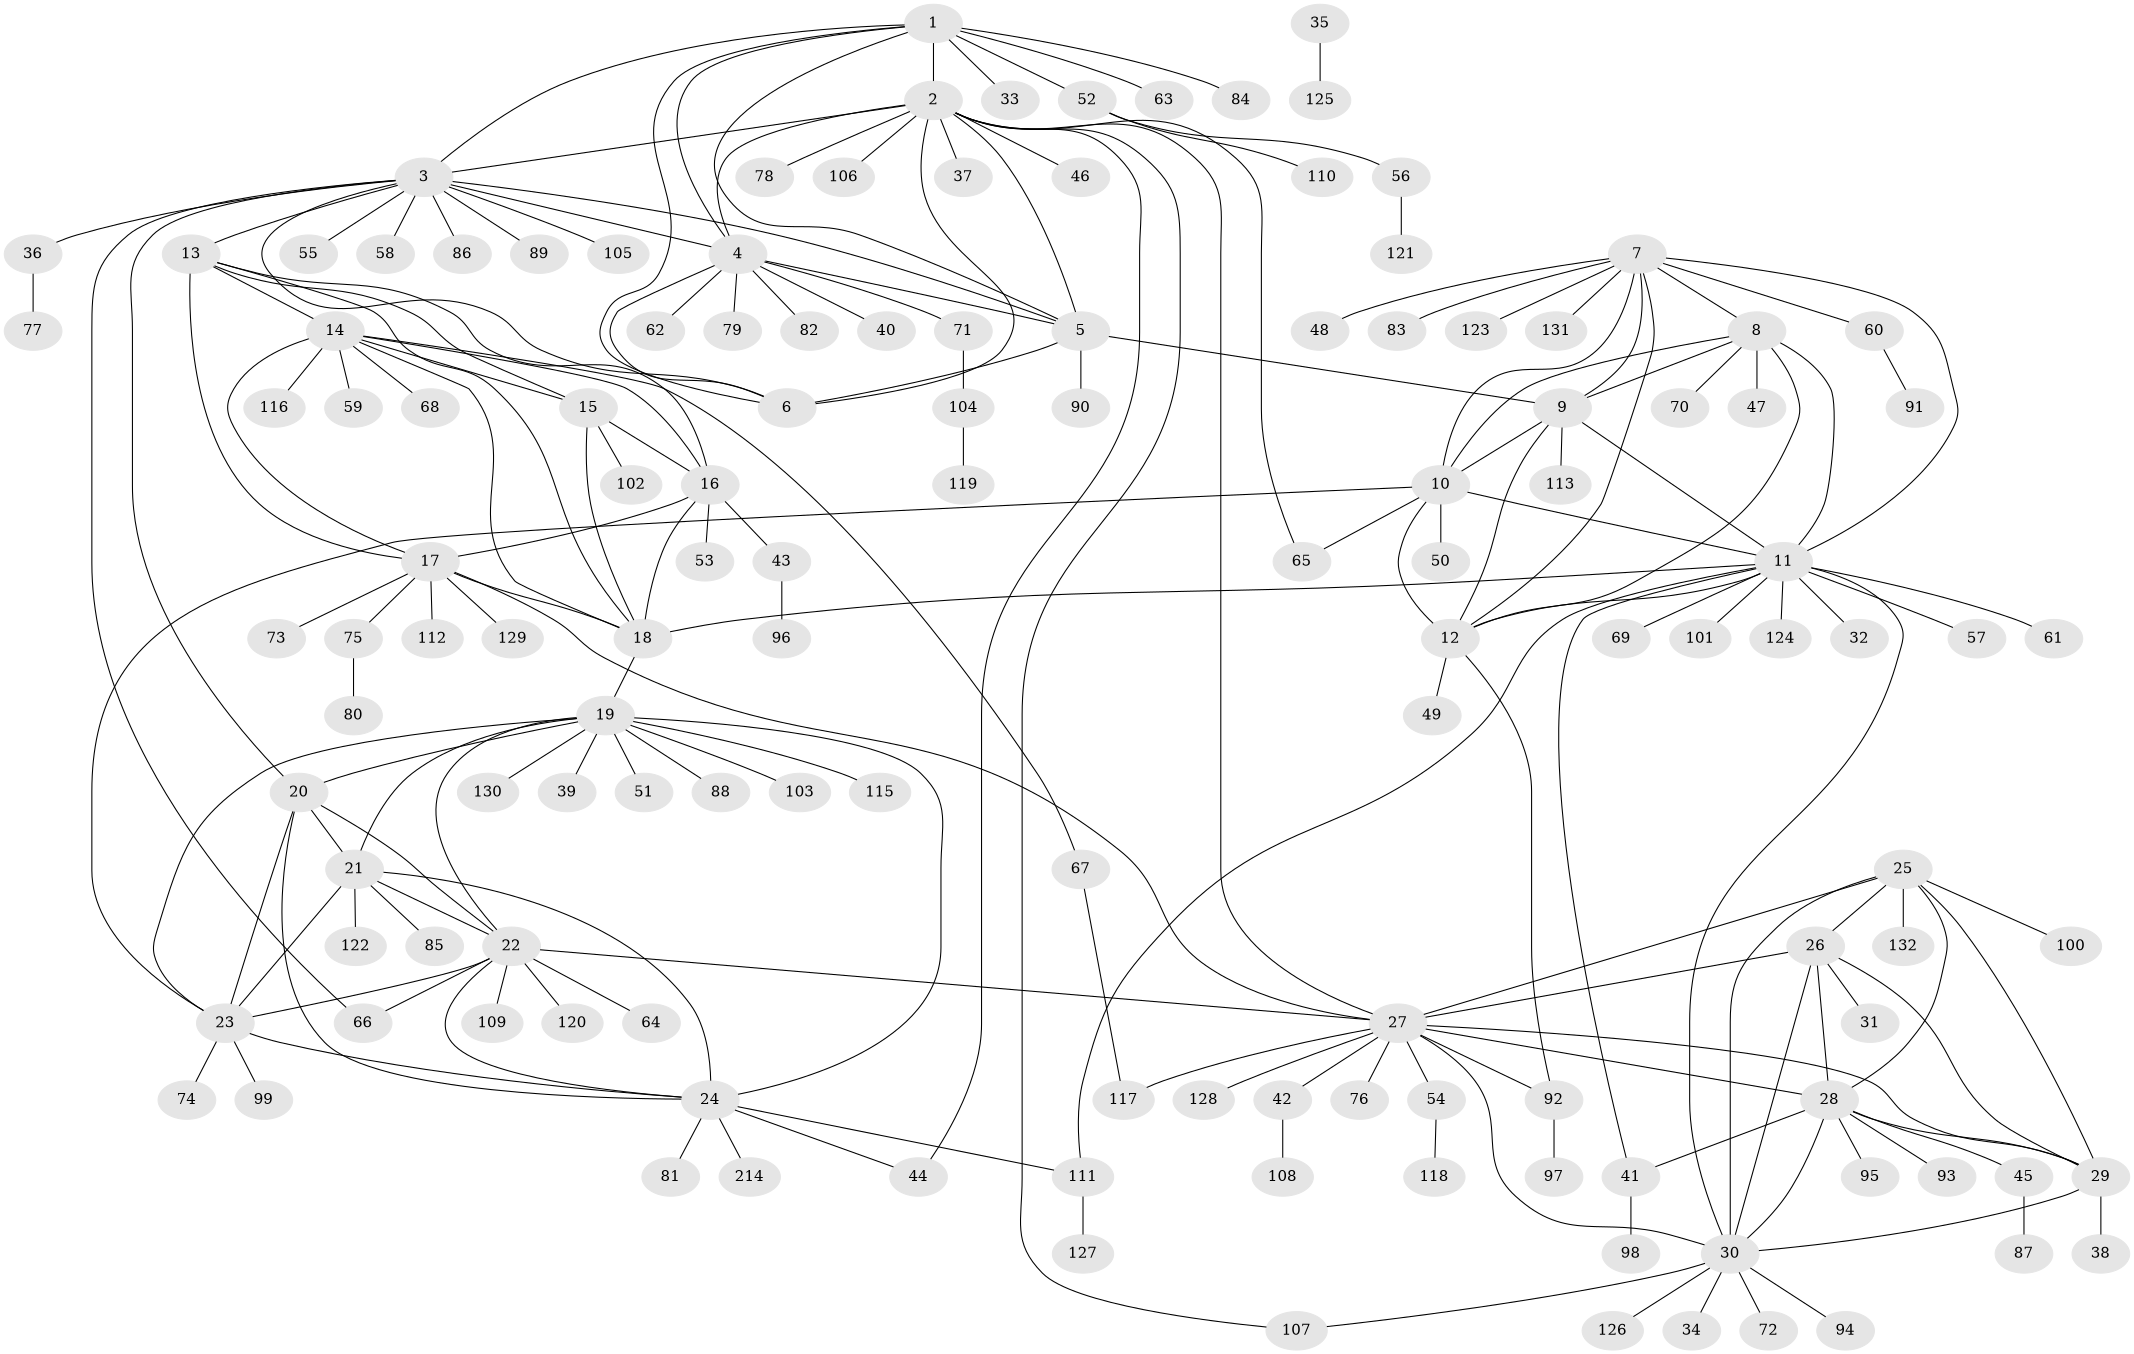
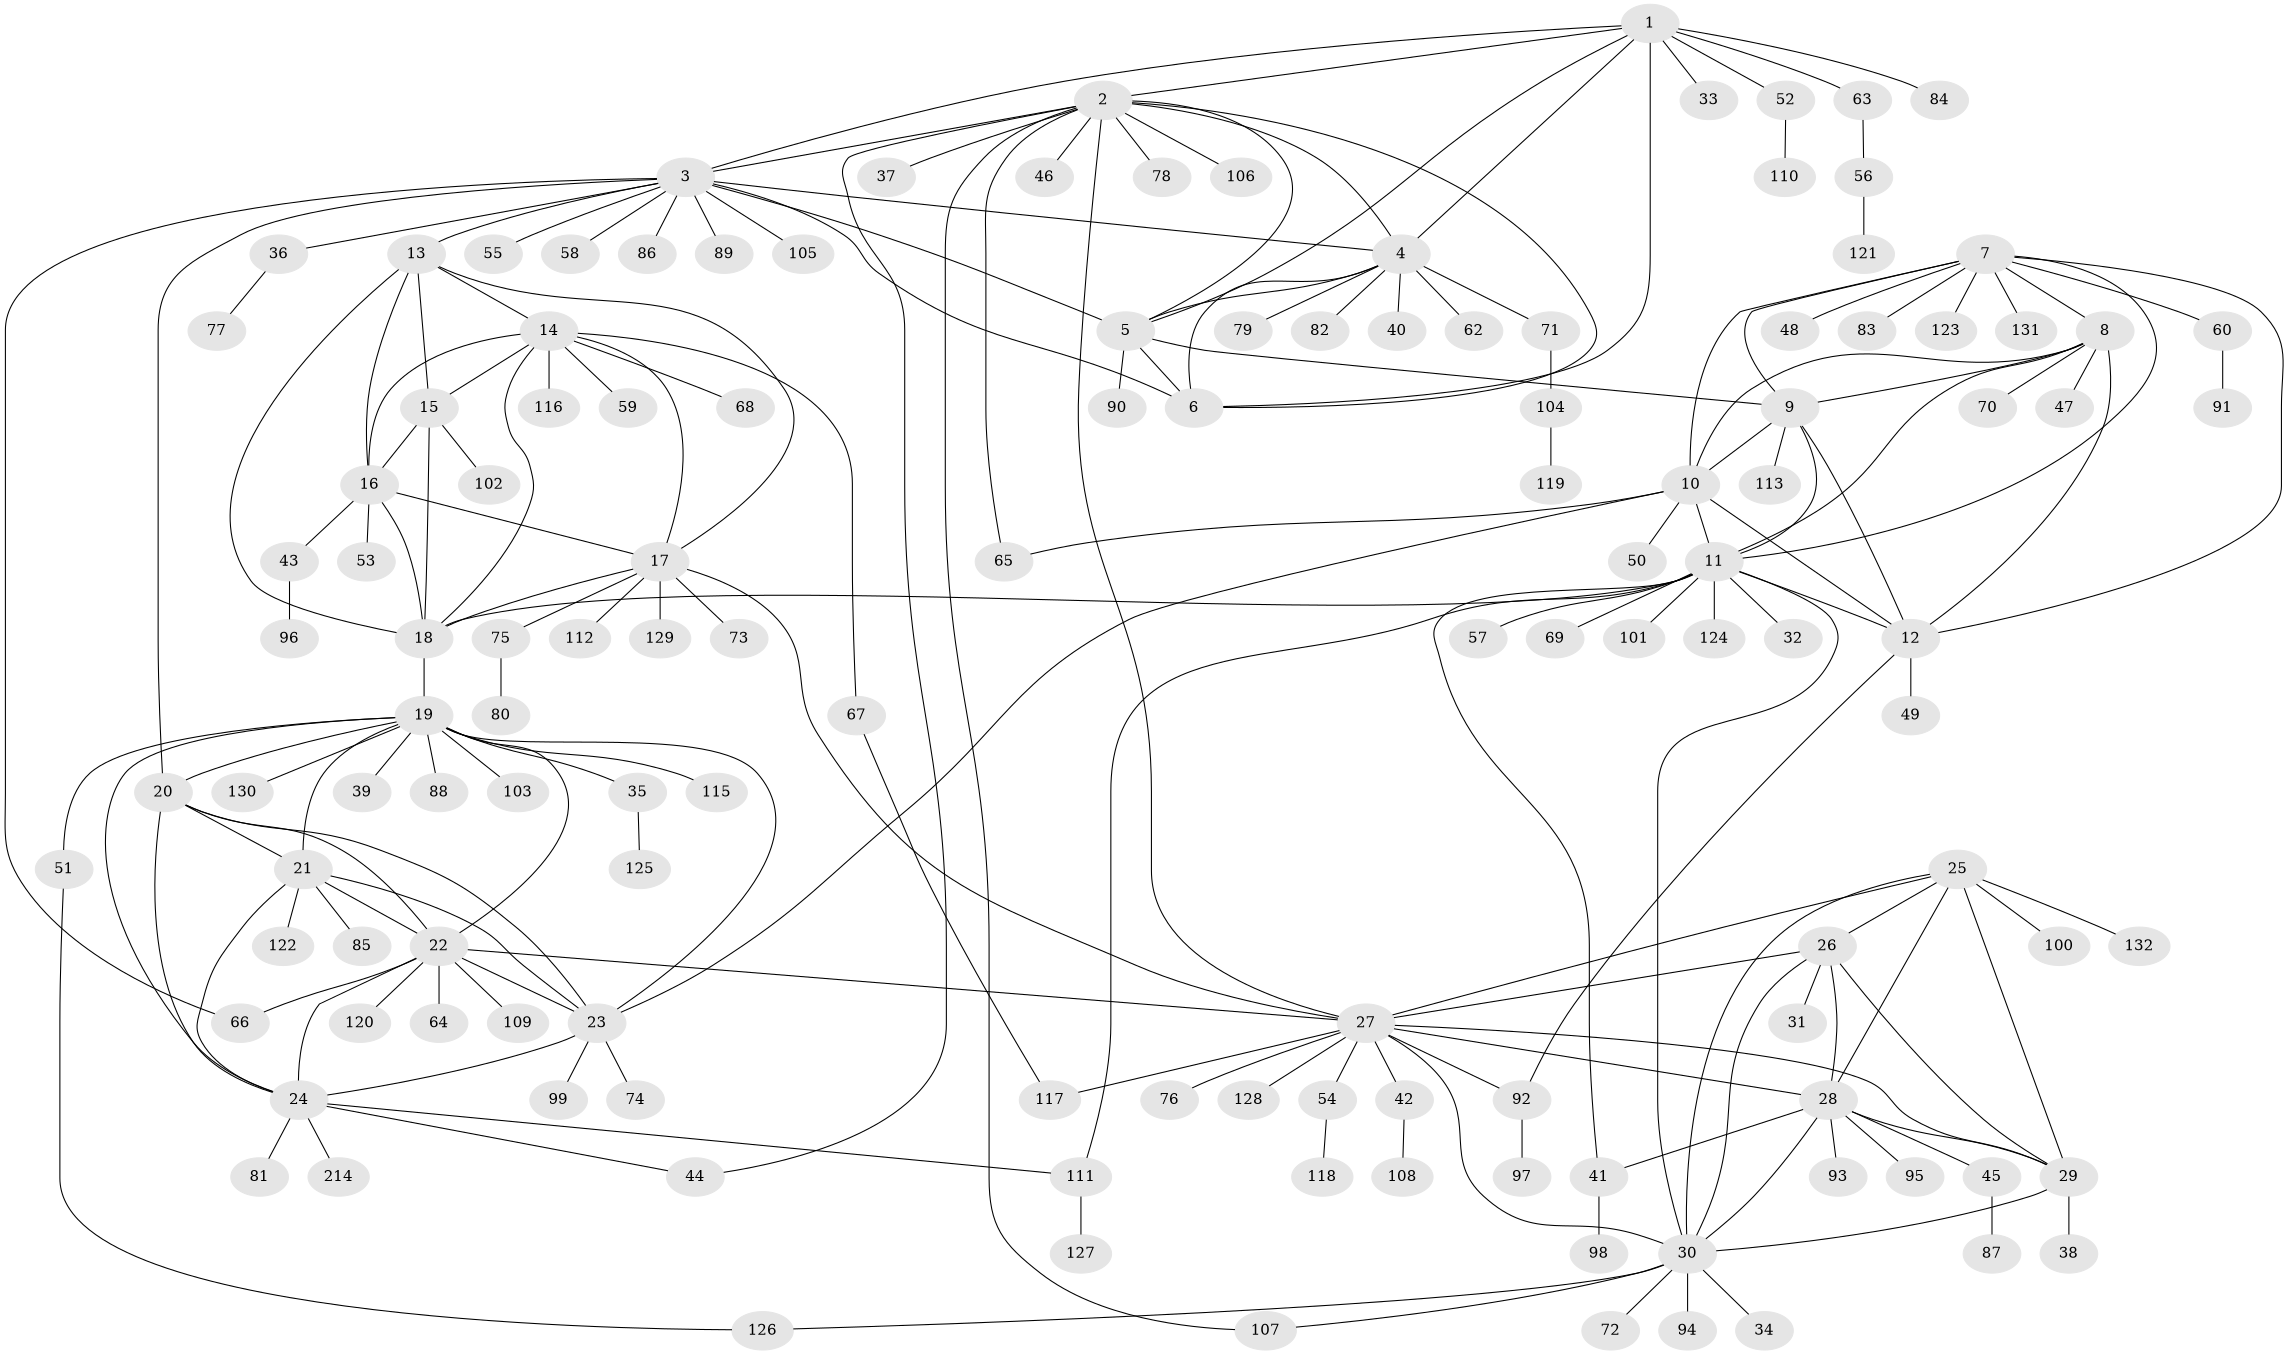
(1244, 139) -> (1863, 139)
(2054, 639) -> none
none -> (560, 763)
none -> (232, 1286)
